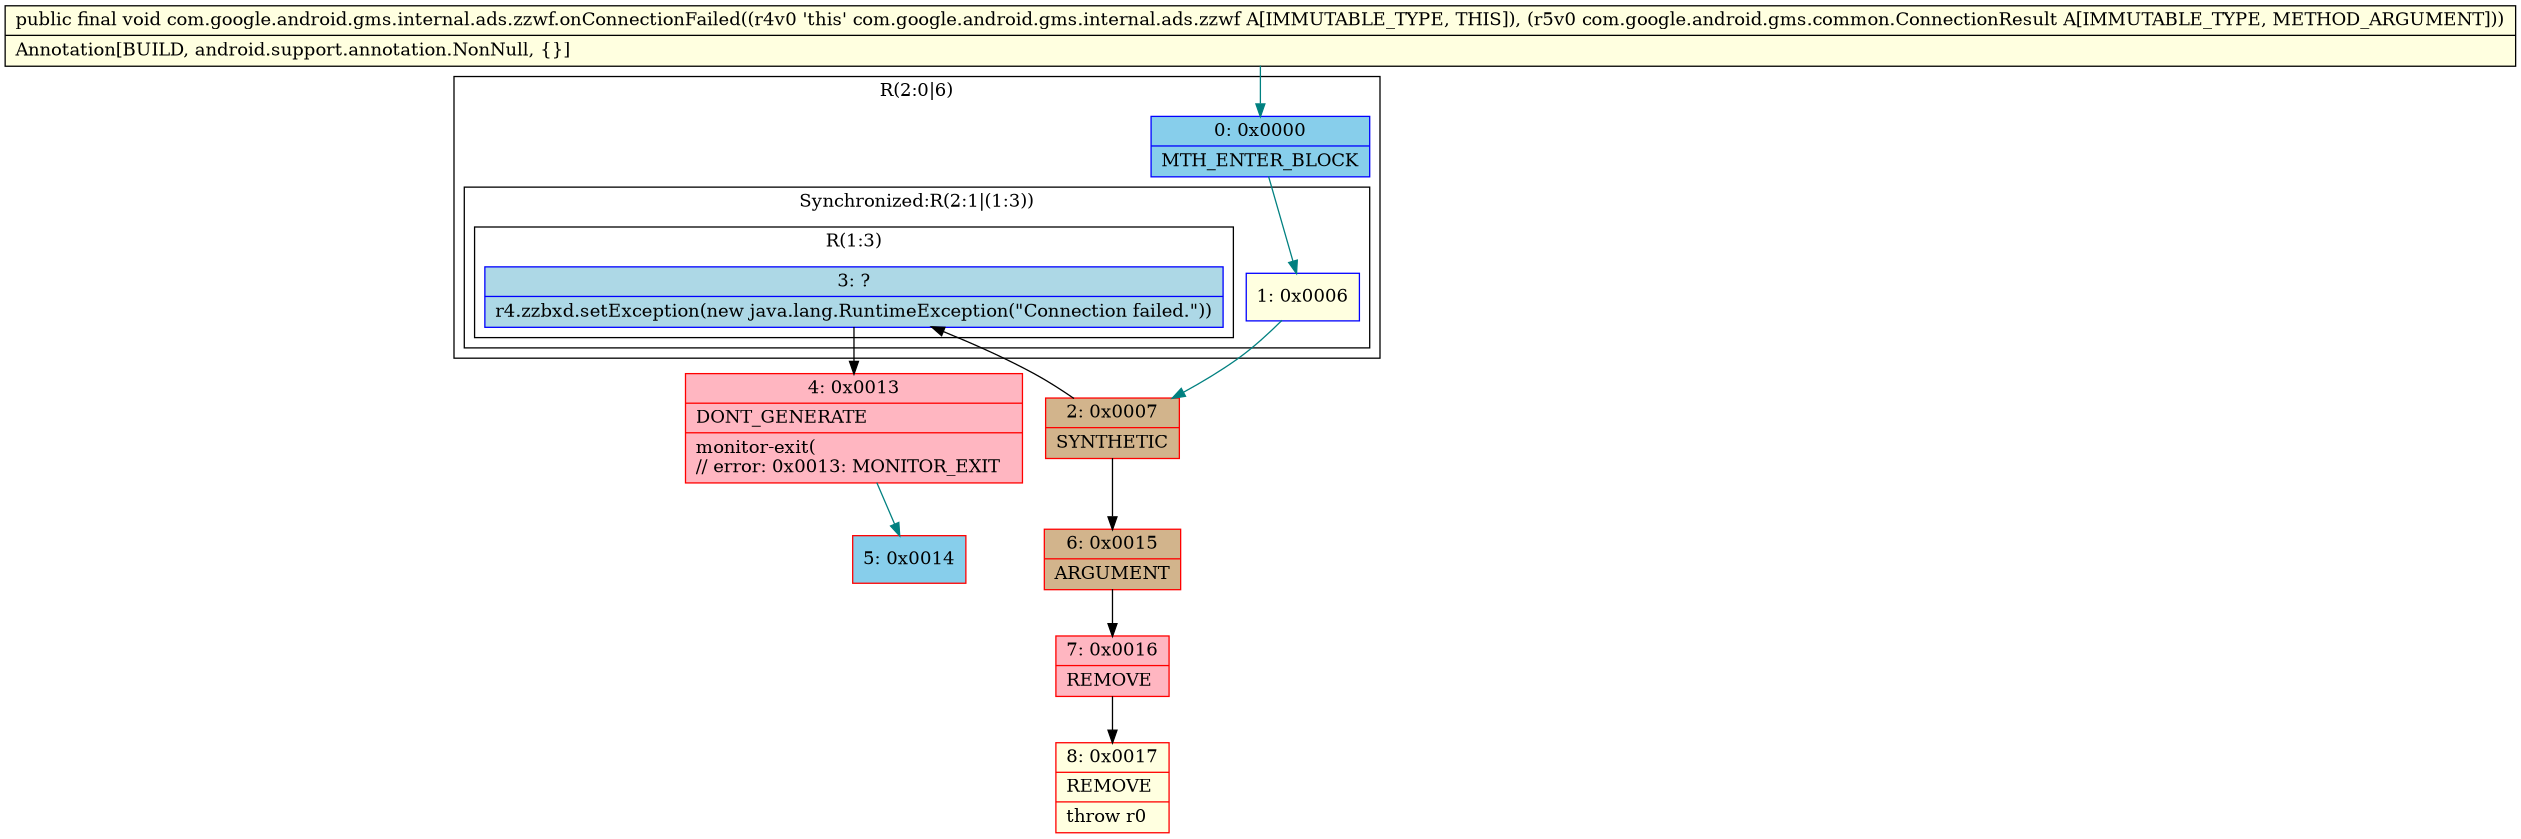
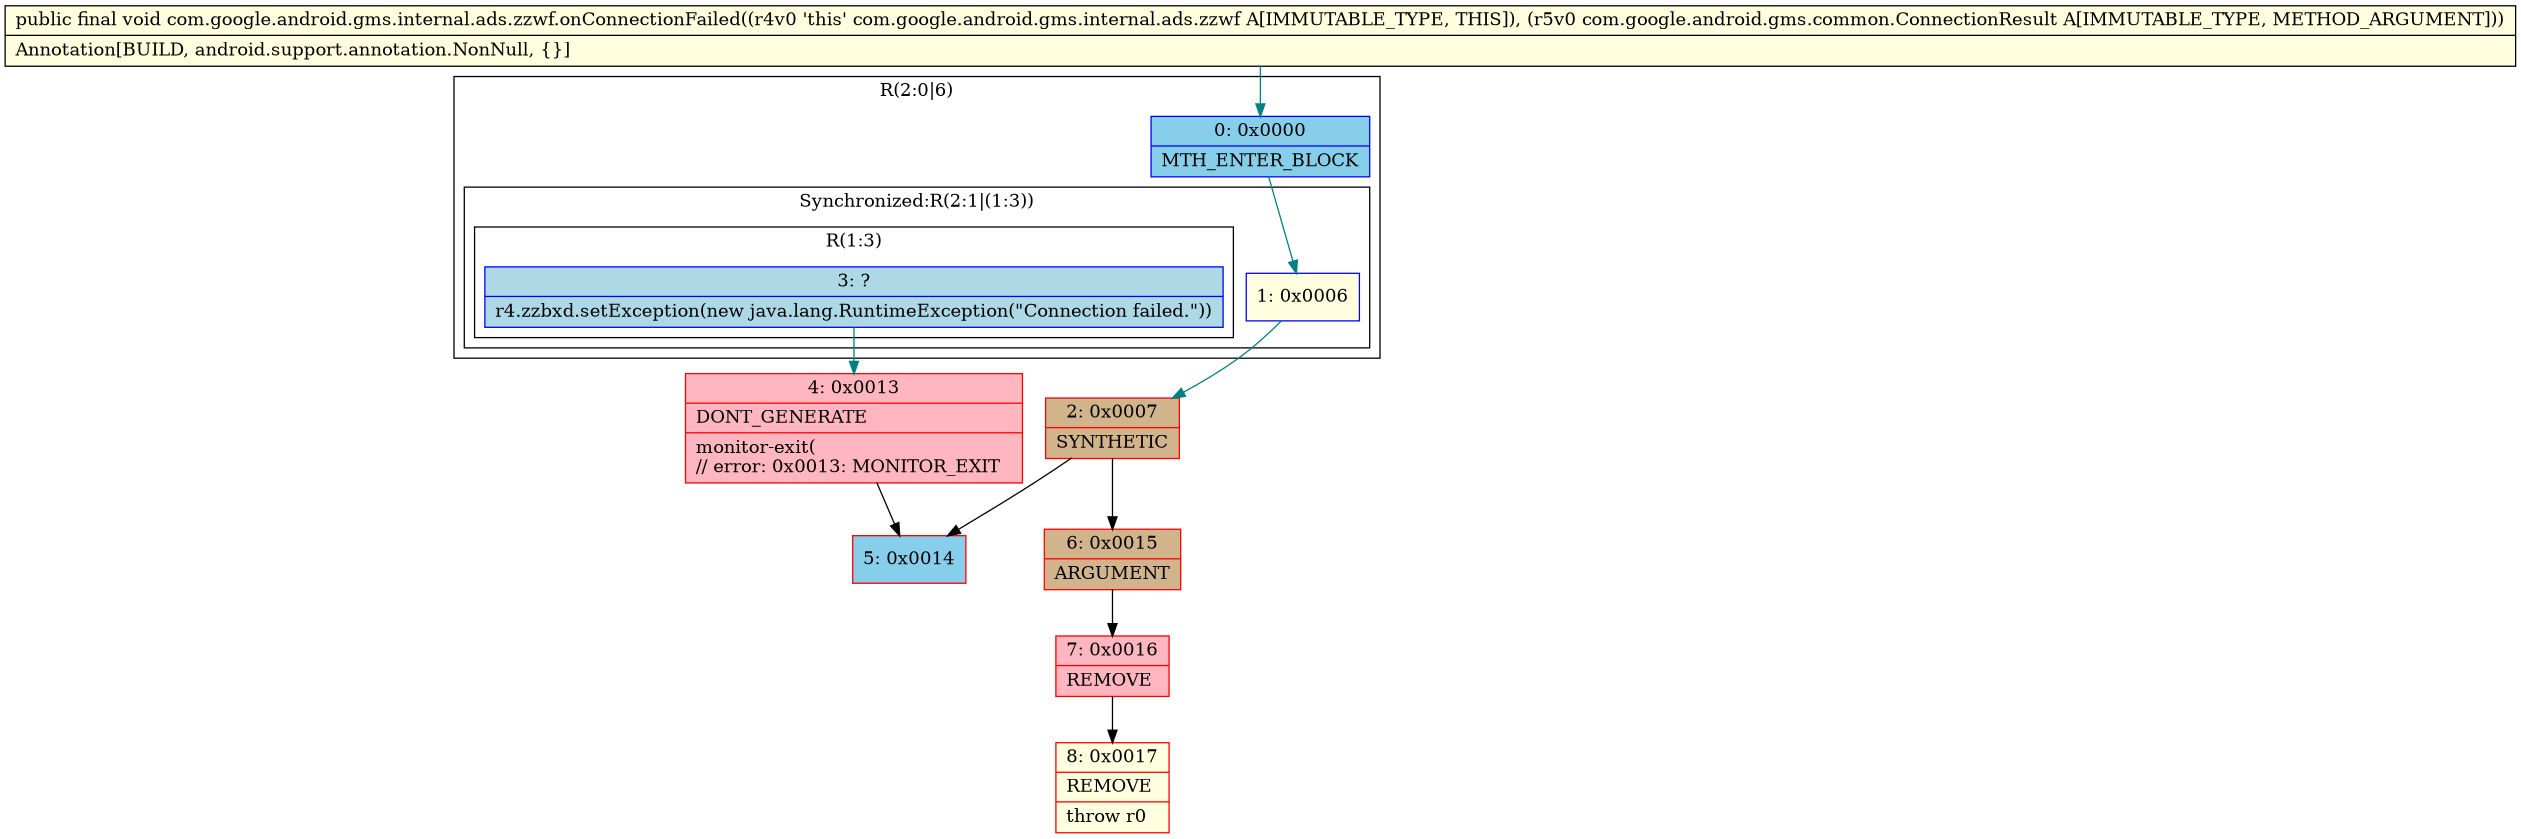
(854, 344) -> (854, 344)
(1020, 366) -> (1016, 494)
(886, 503) -> (886, 503)
